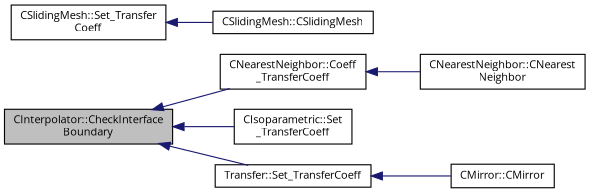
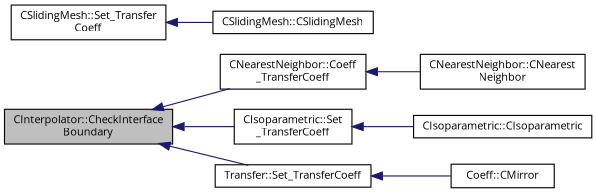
none -> (503, 127)
(503, 176) -> (503, 176)
